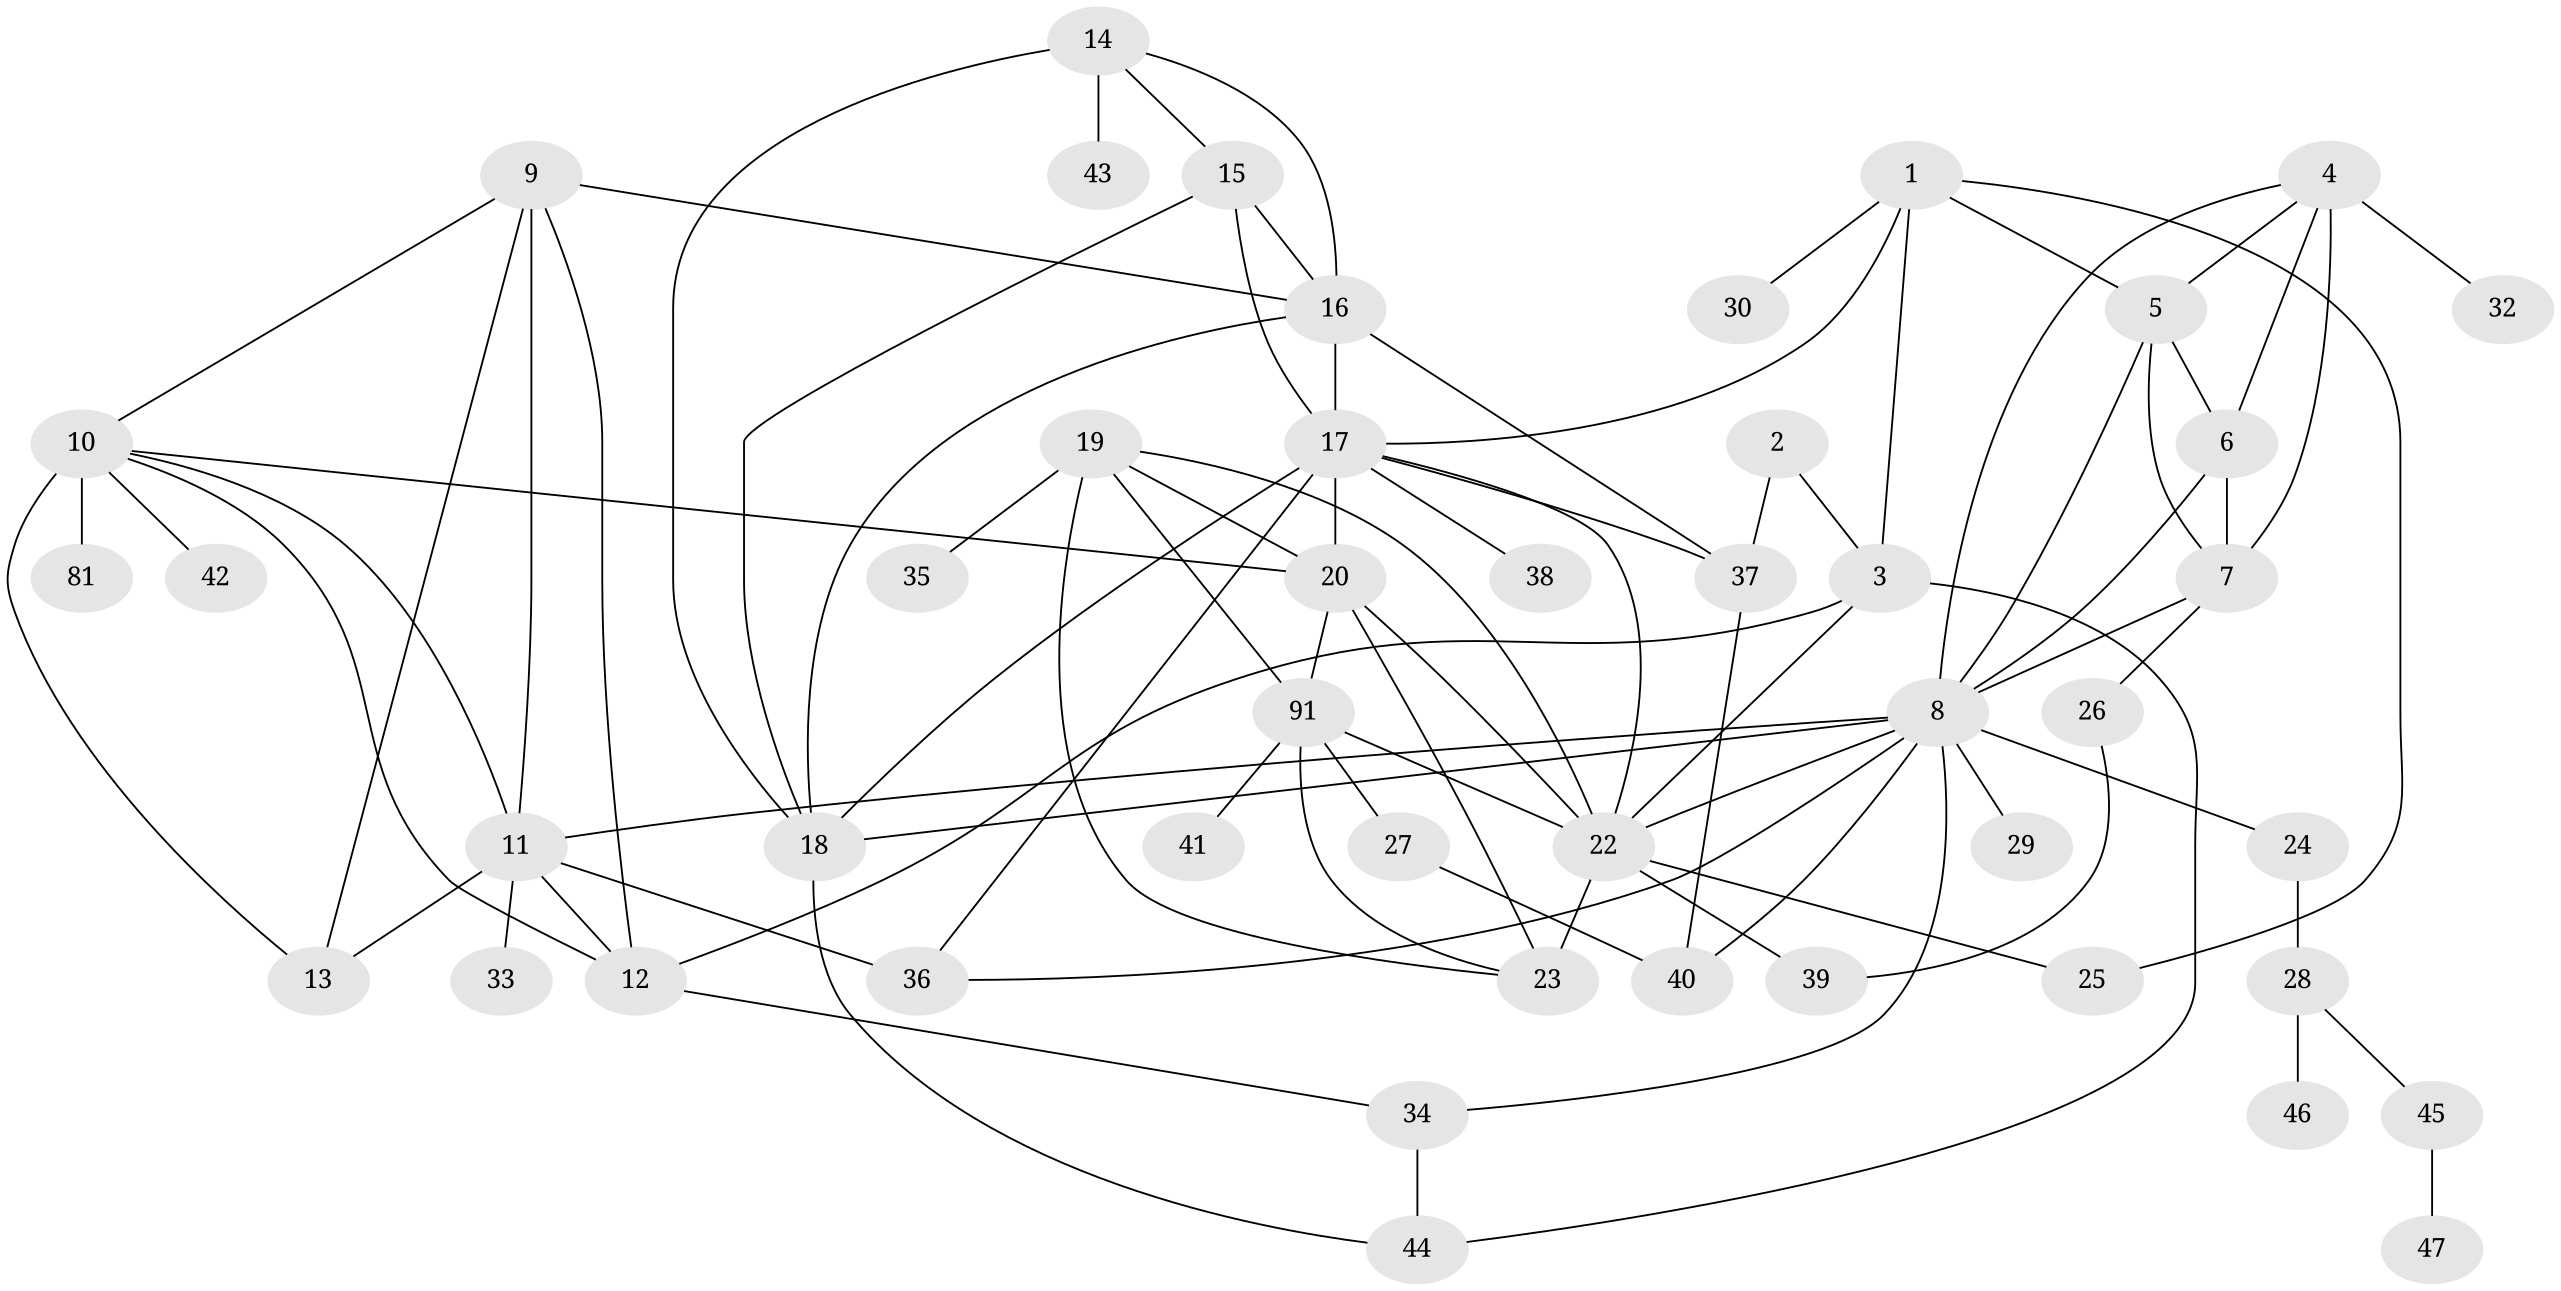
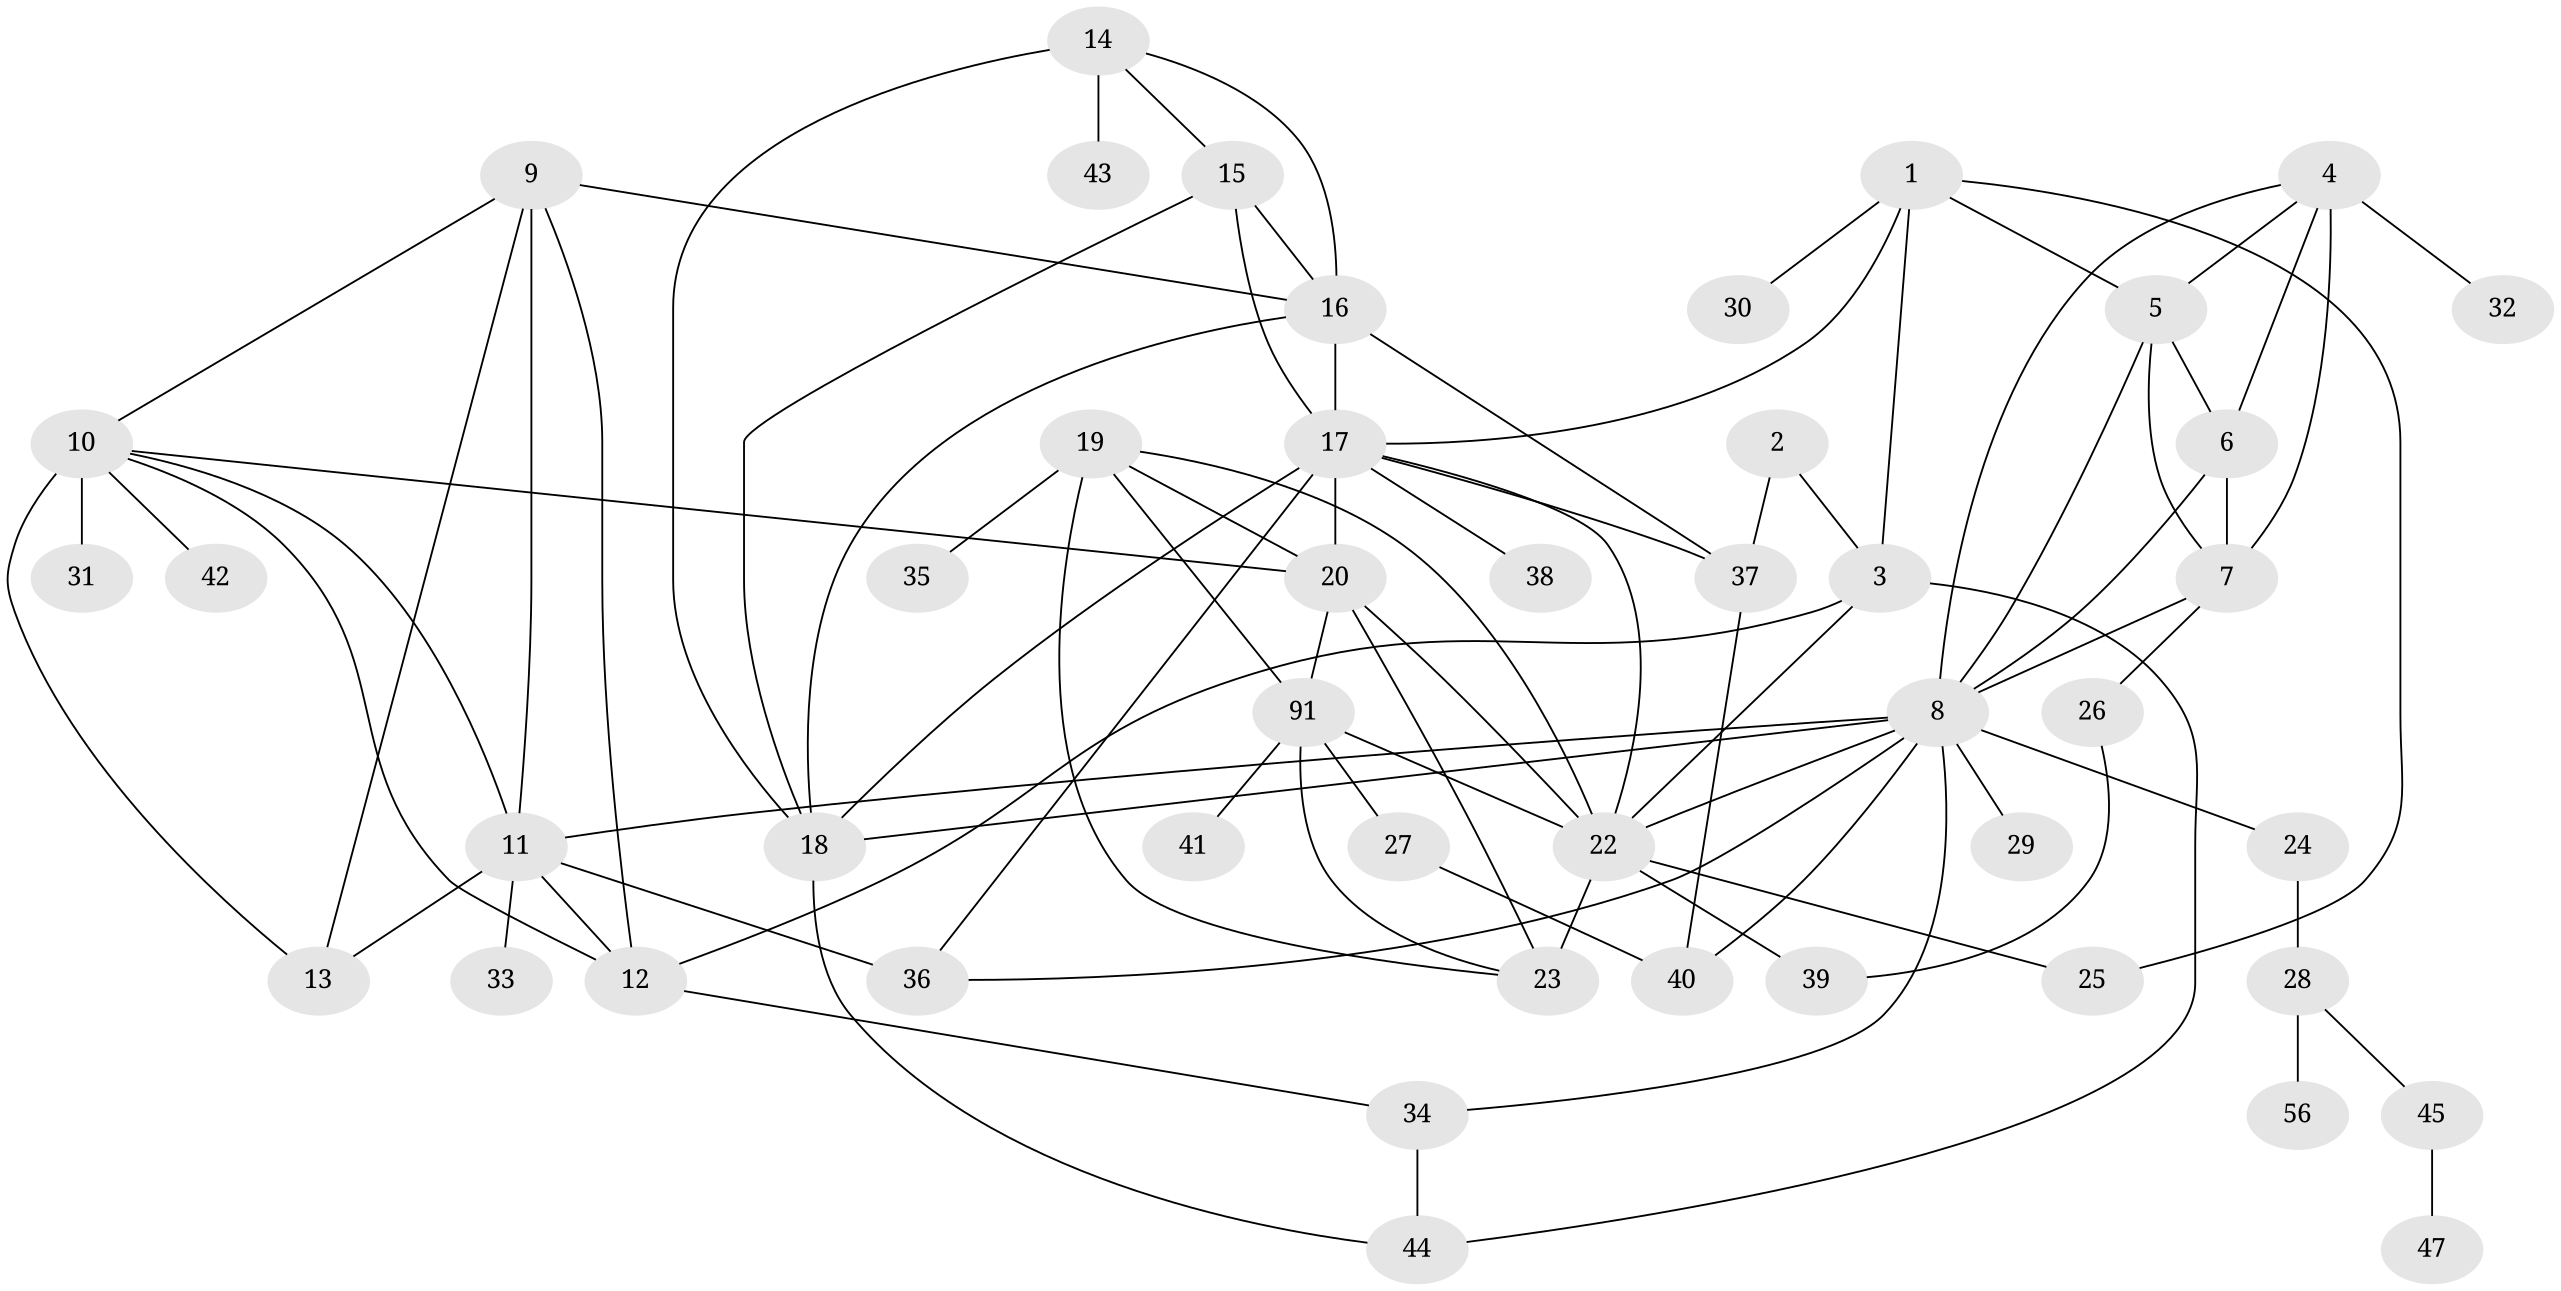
(82, 578) -> (82, 578)
(2298, 1115) -> (2298, 1115)
